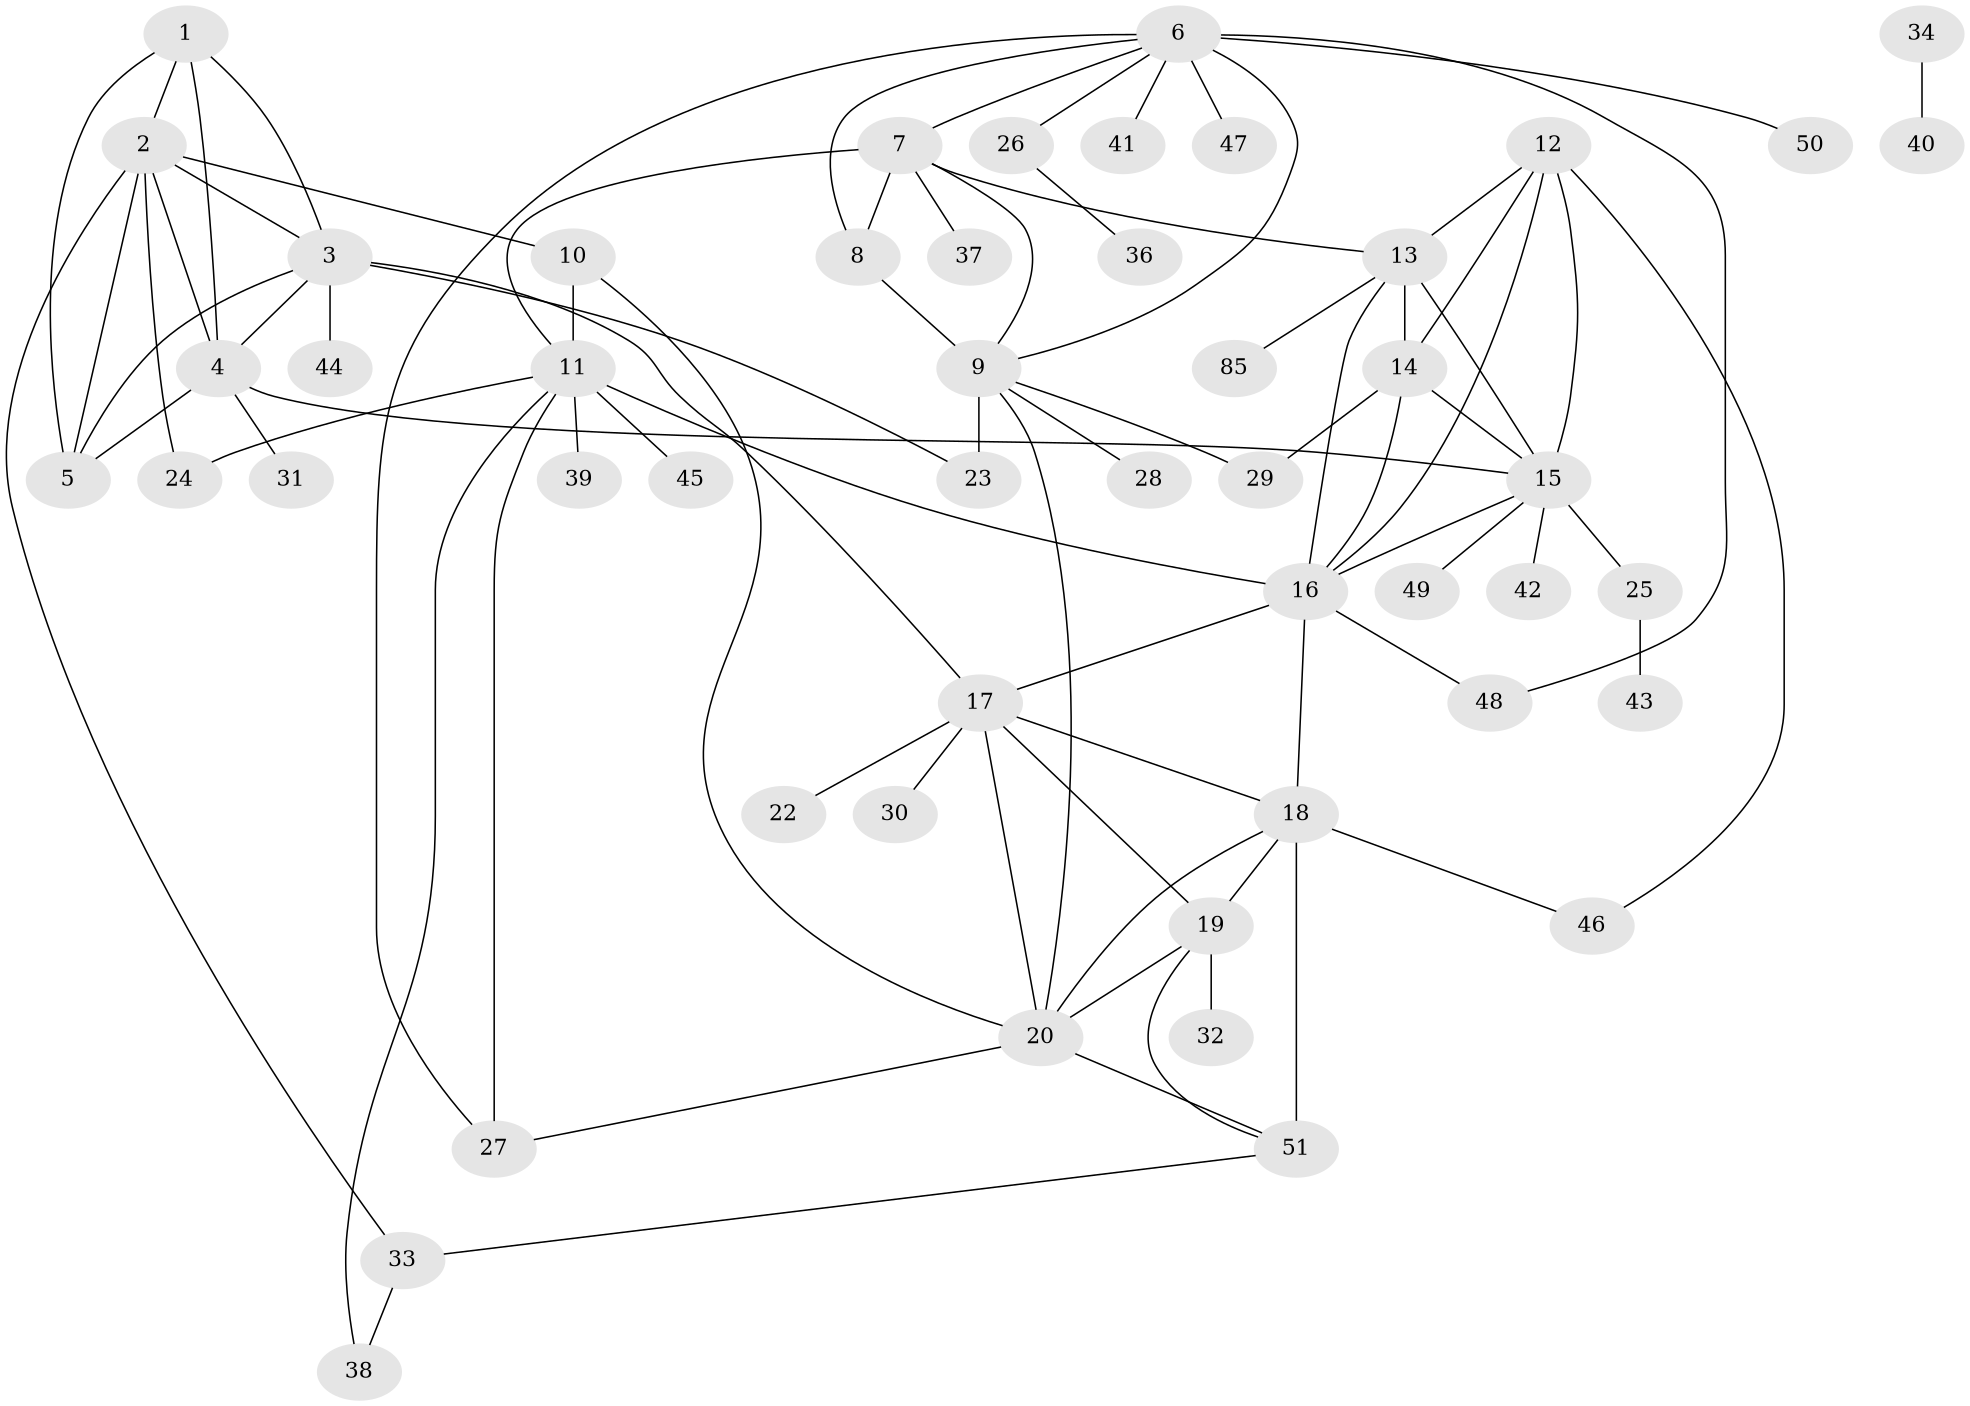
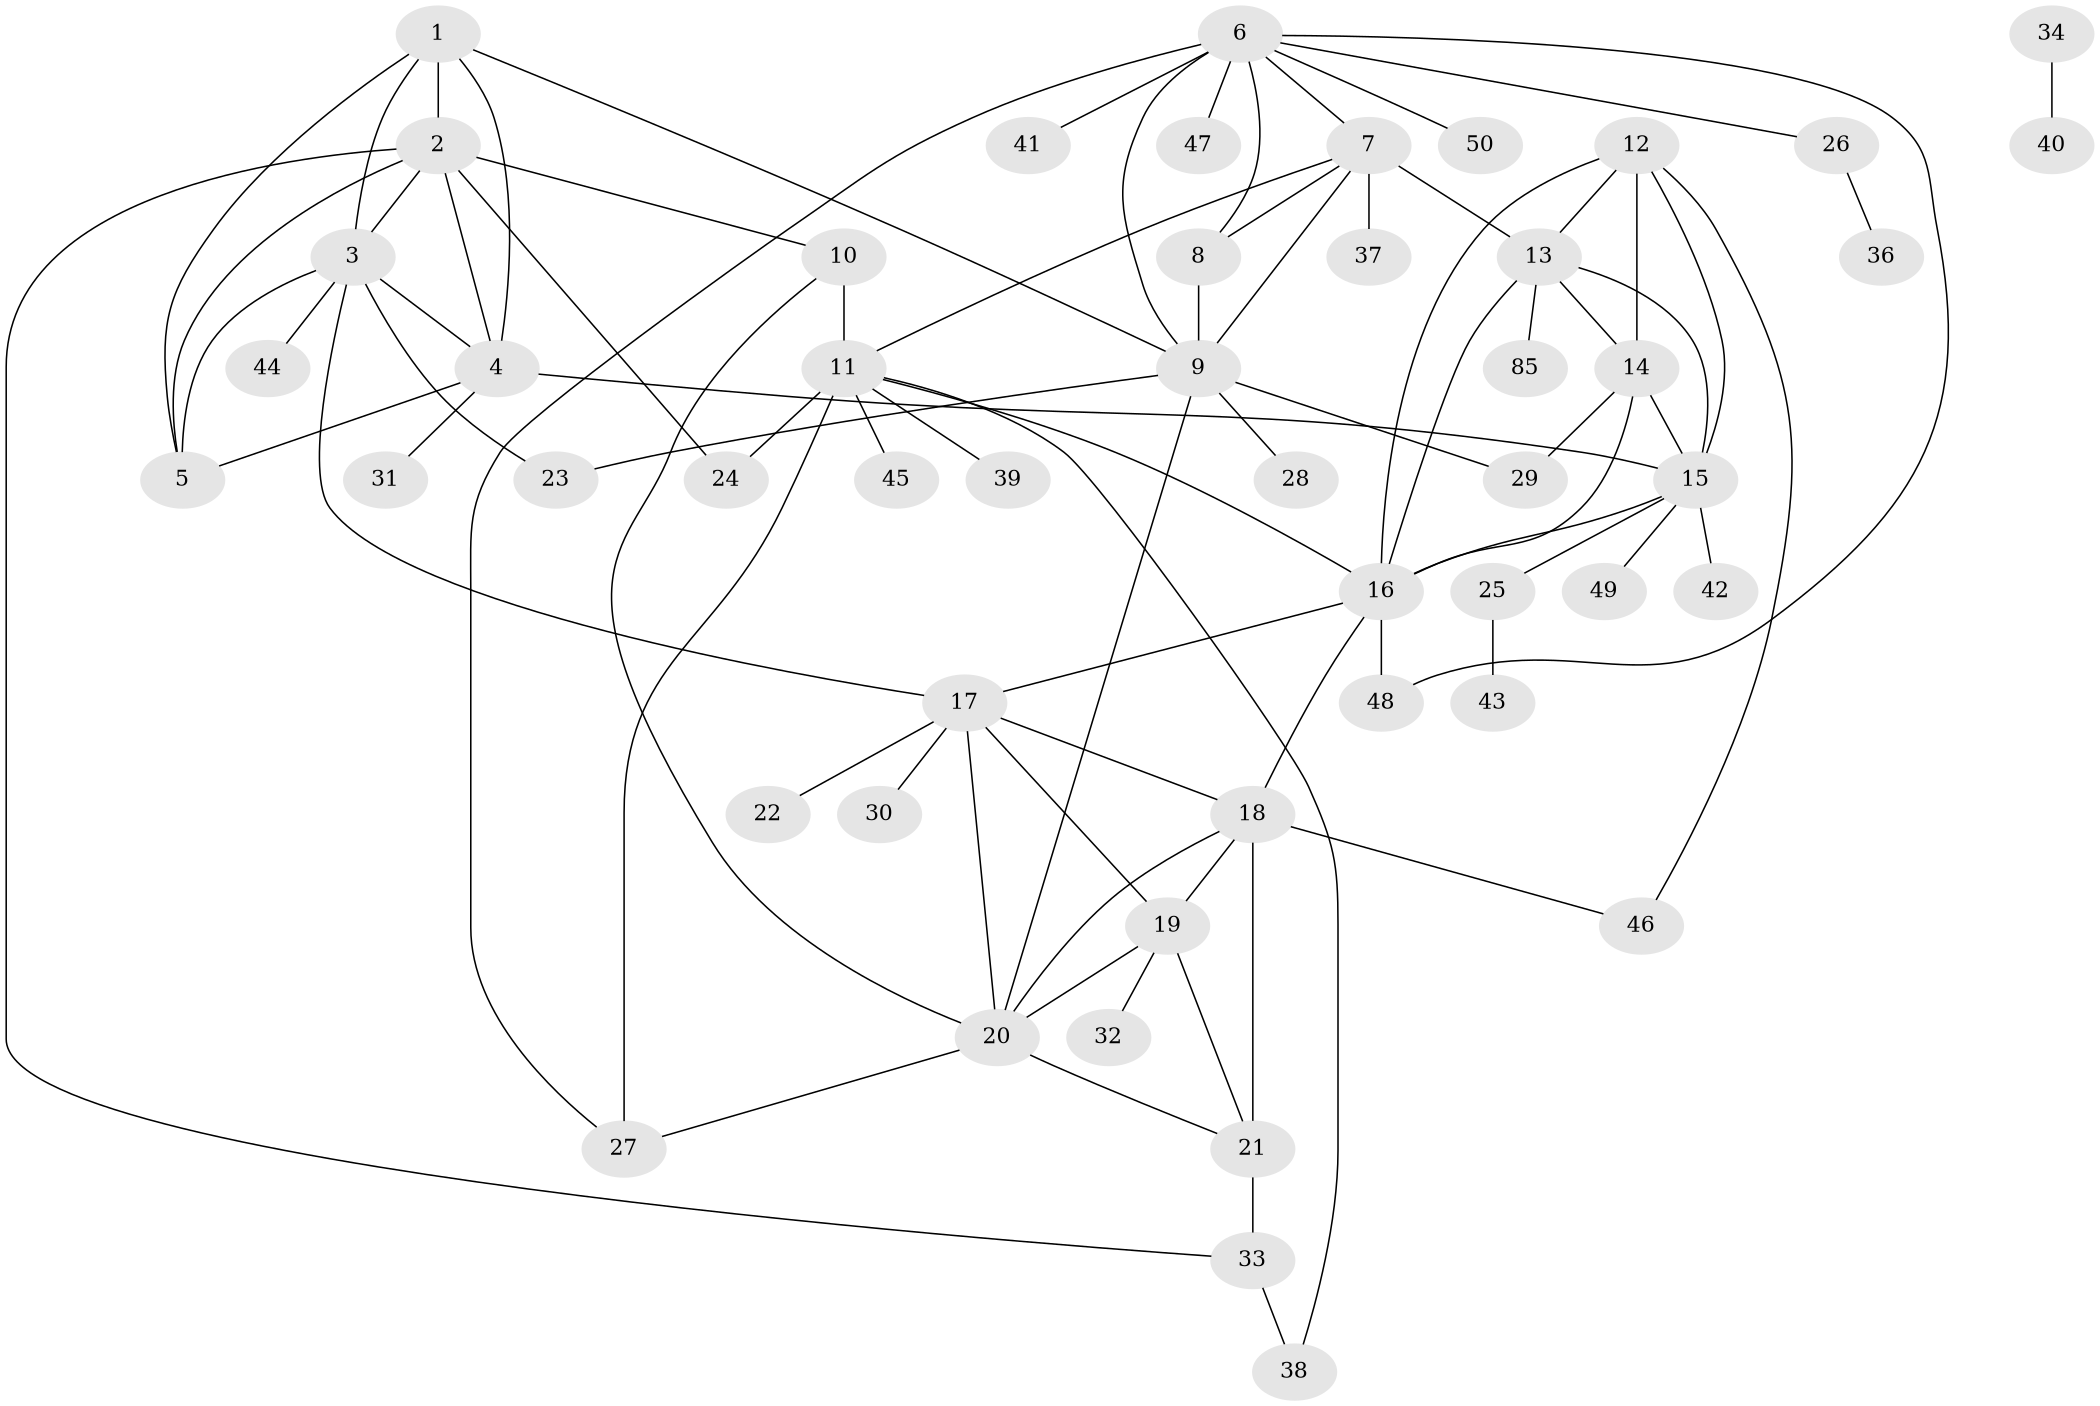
none -> (804, 188)
(1296, 1149) -> (1253, 1149)
